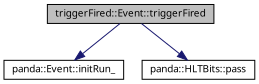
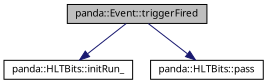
(131, 14) -> (137, 14)
(64, 70) -> (68, 70)
